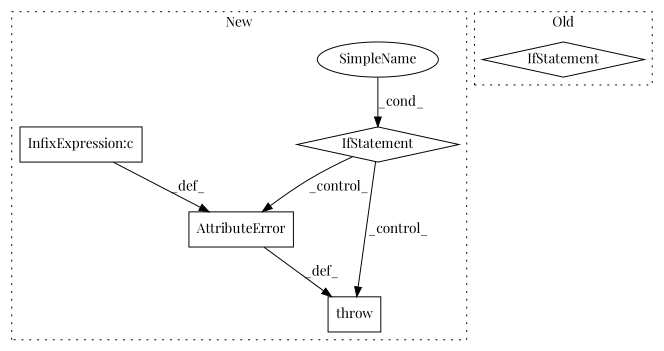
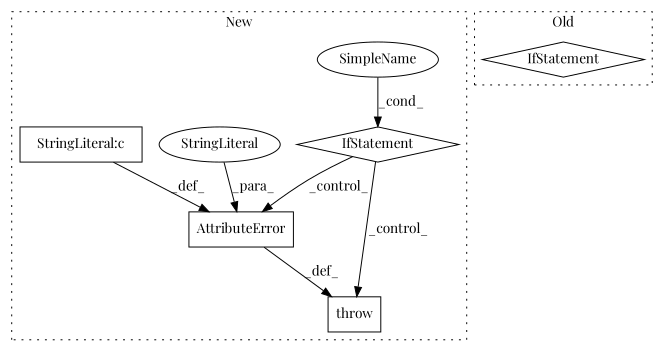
(81, 145) -> (81, 145)
none -> (220, 145)
